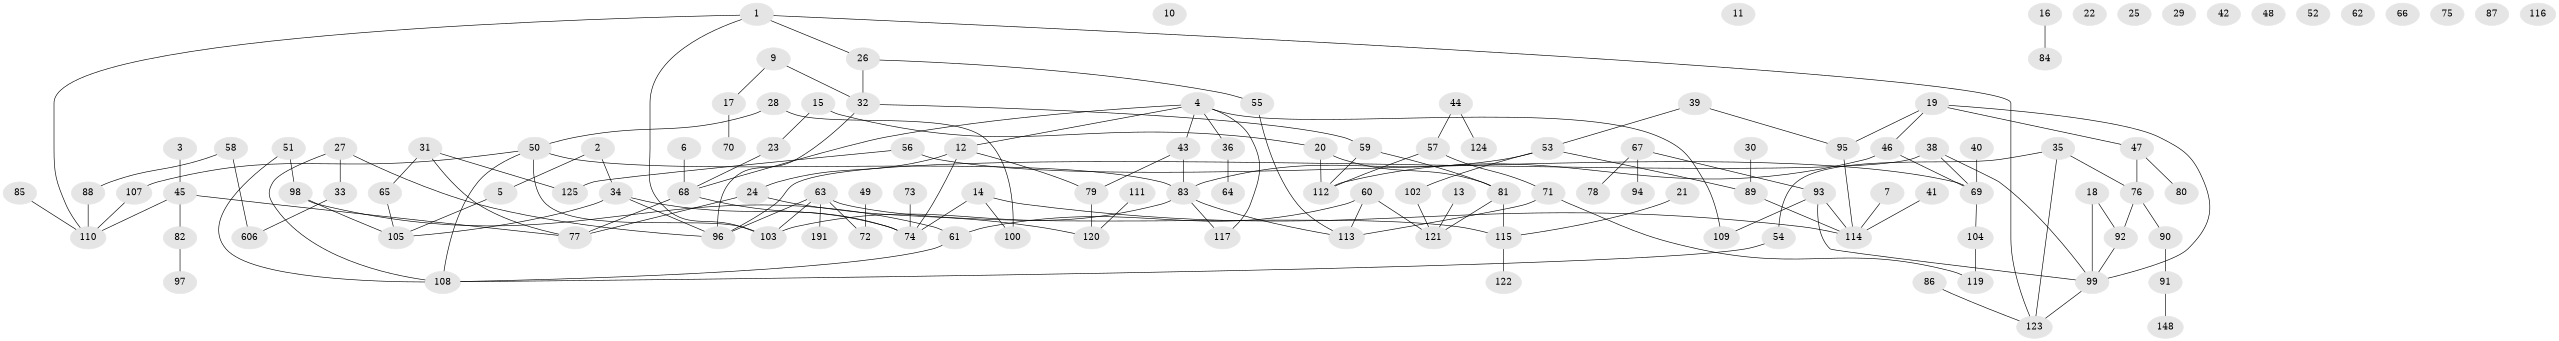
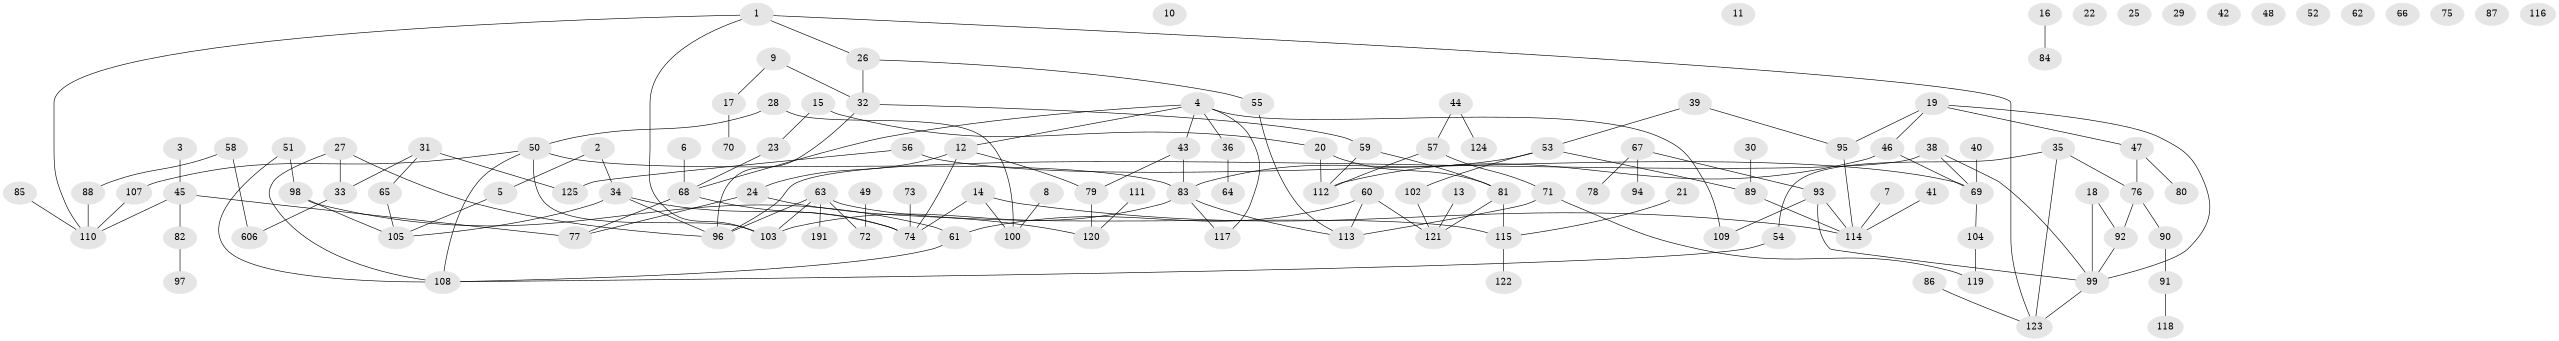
none -> (1047, 193)
(491, 211) -> (380, 172)
(2165, 327) -> (2165, 327)
